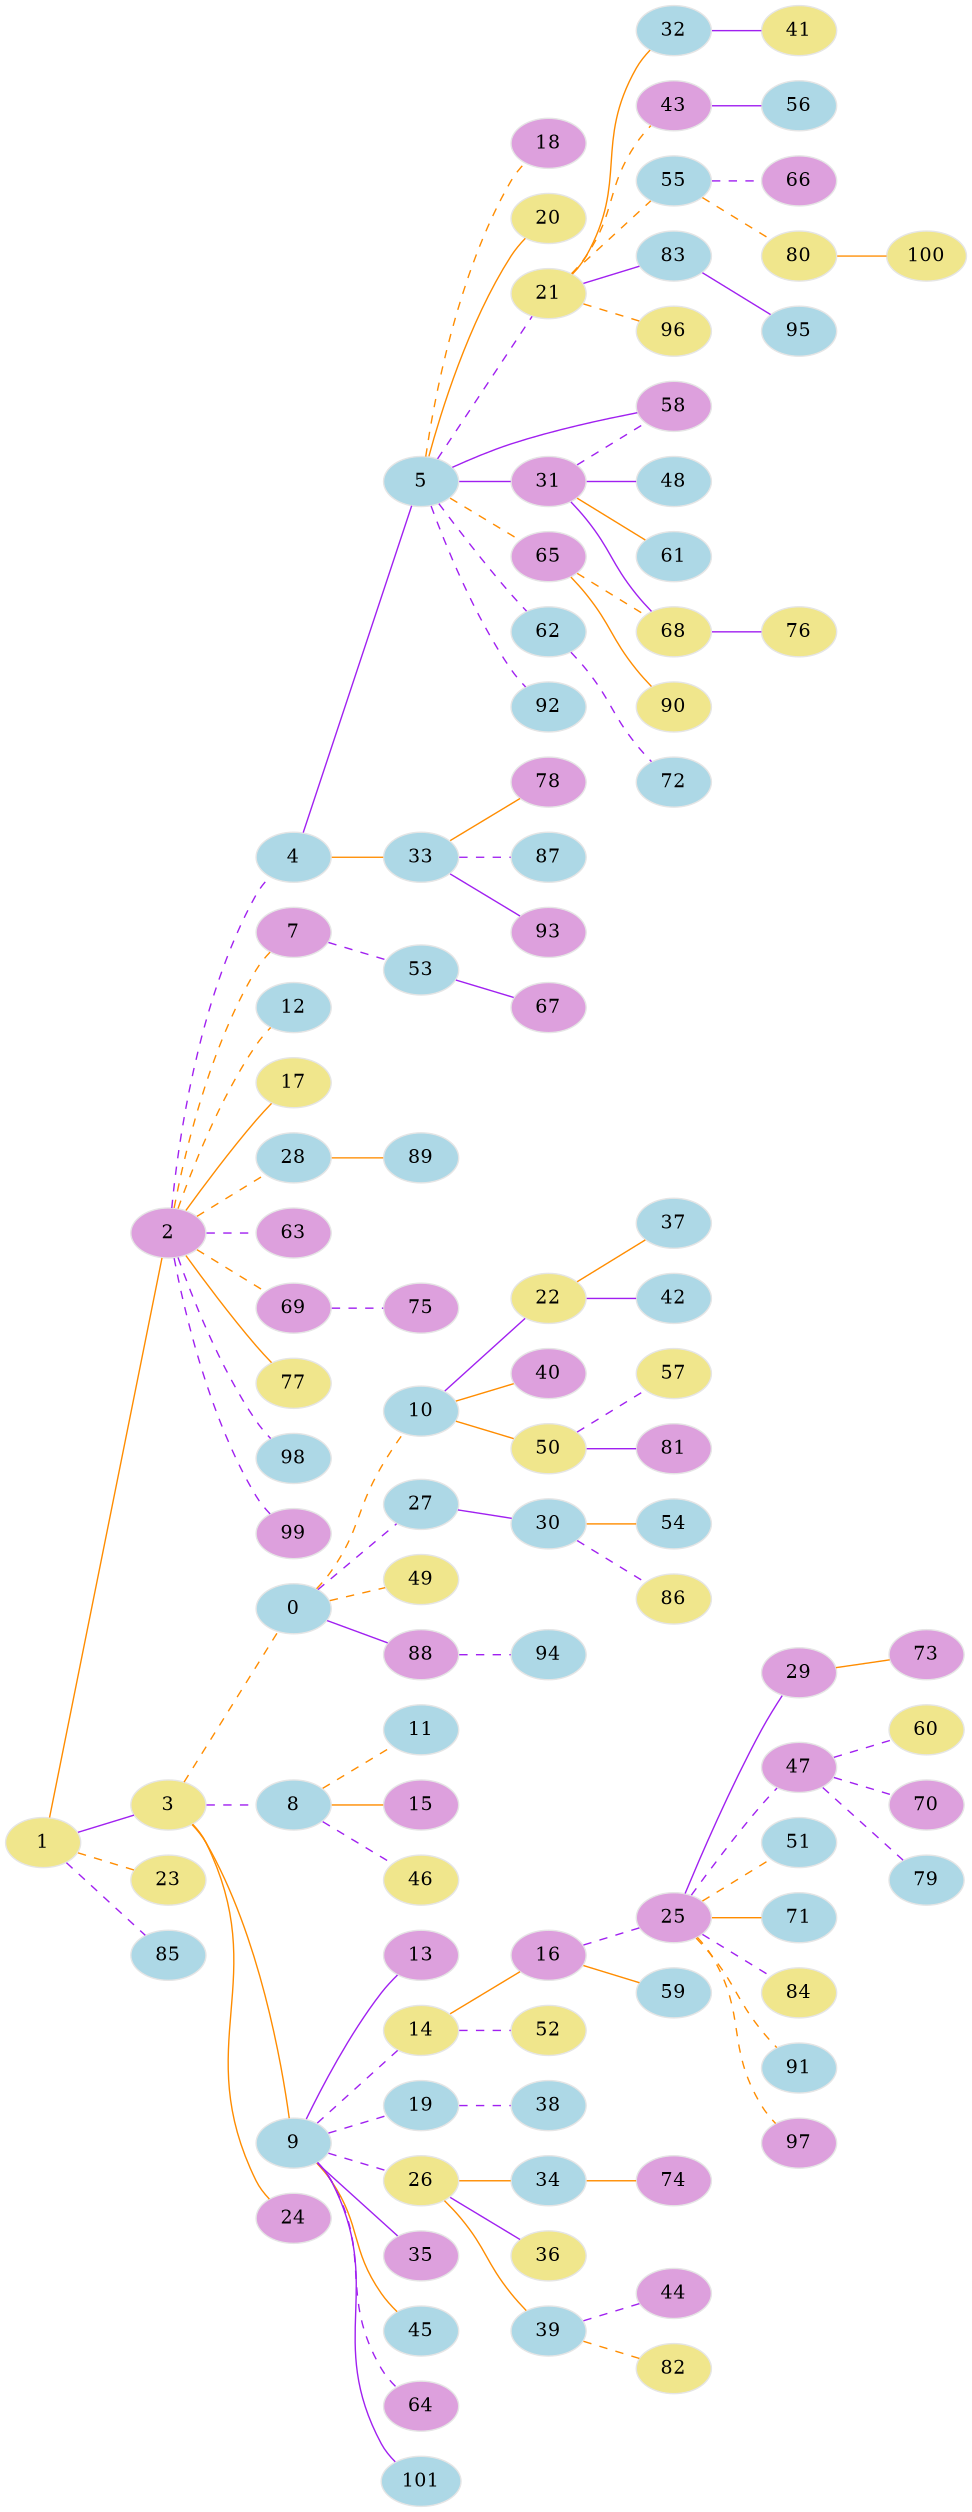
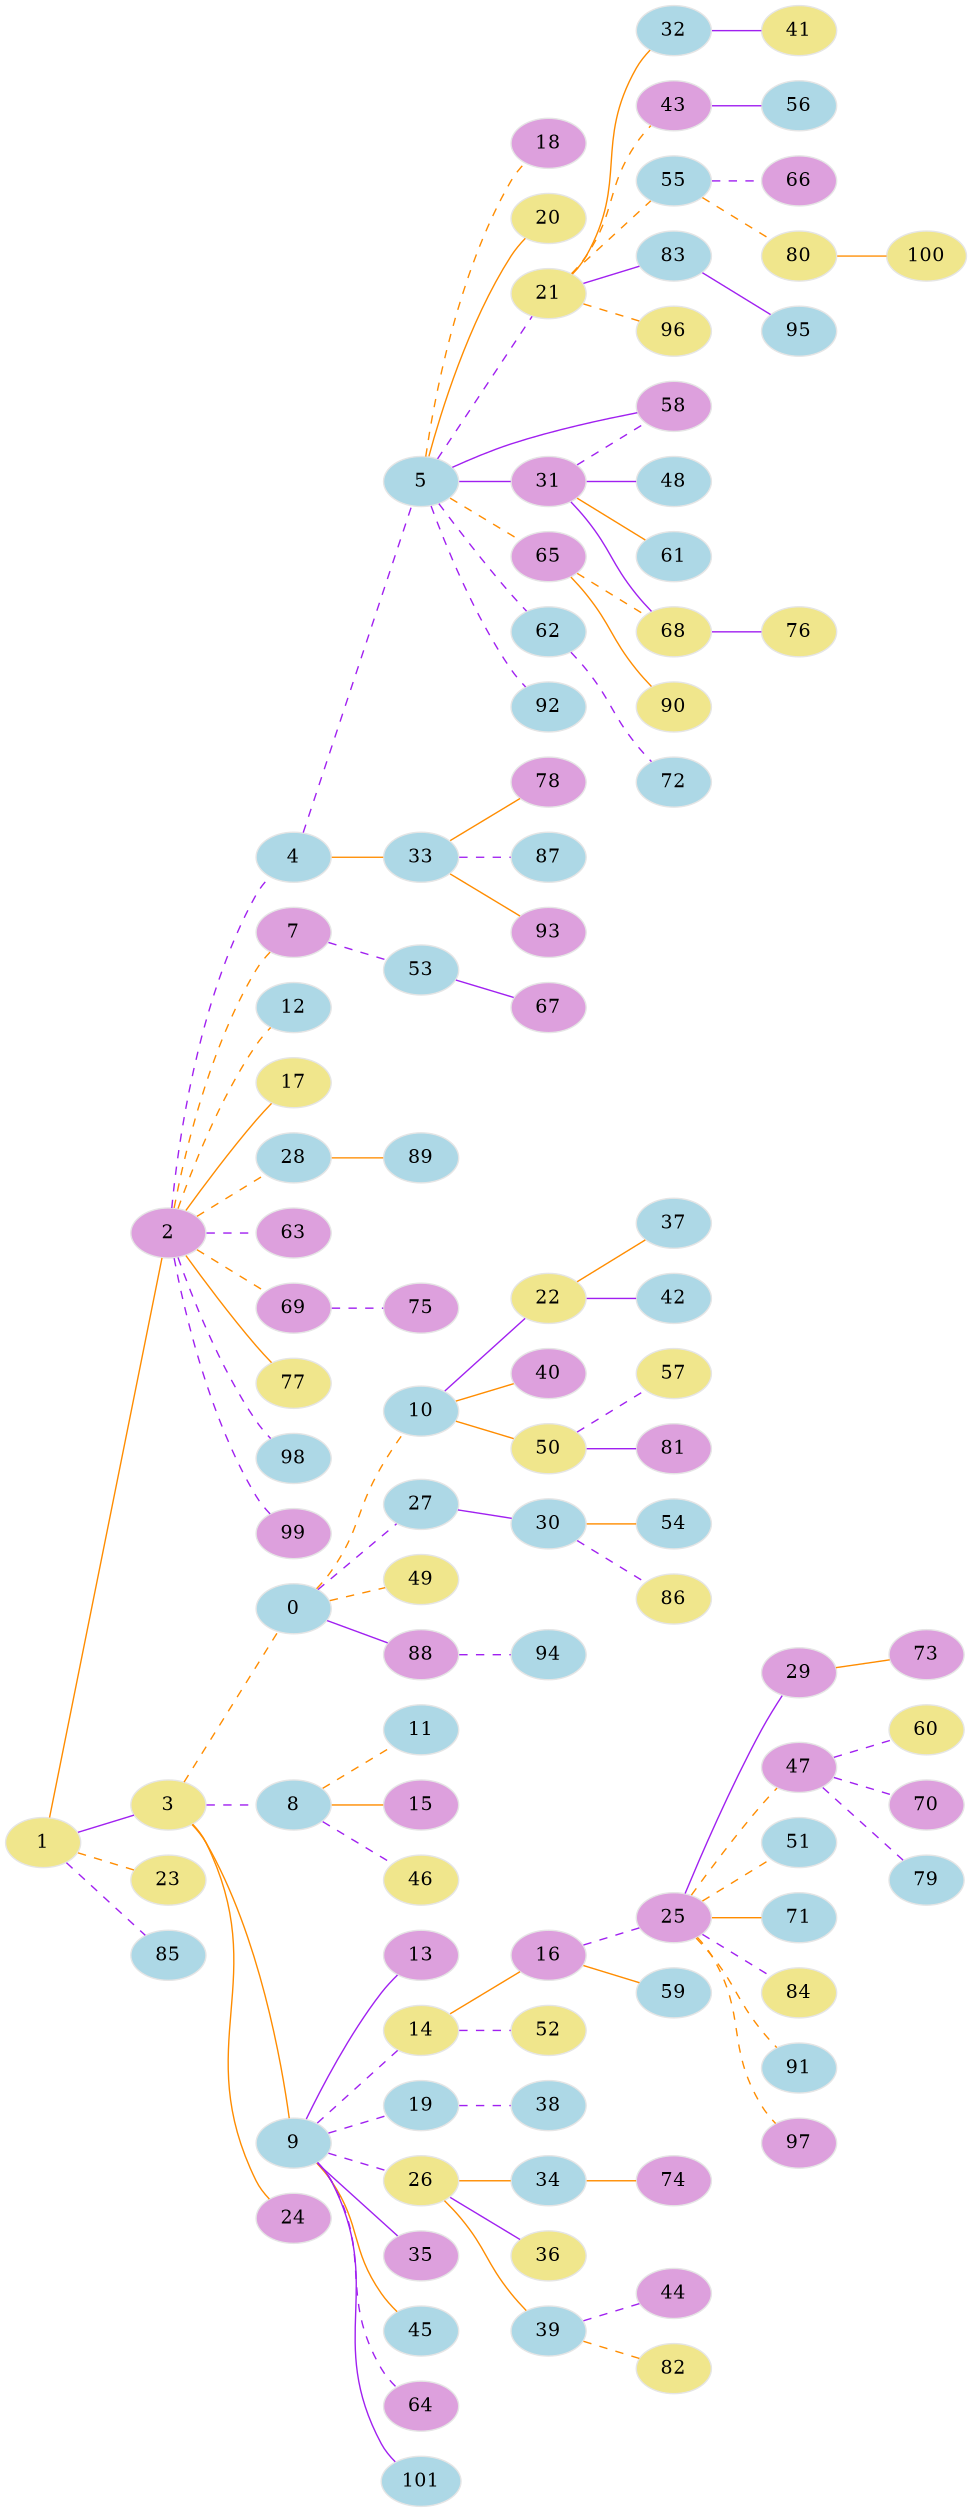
(357, 669) -> (357, 669)
(485, 895) -> (485, 895)
(733, 1840) -> (733, 1840)
